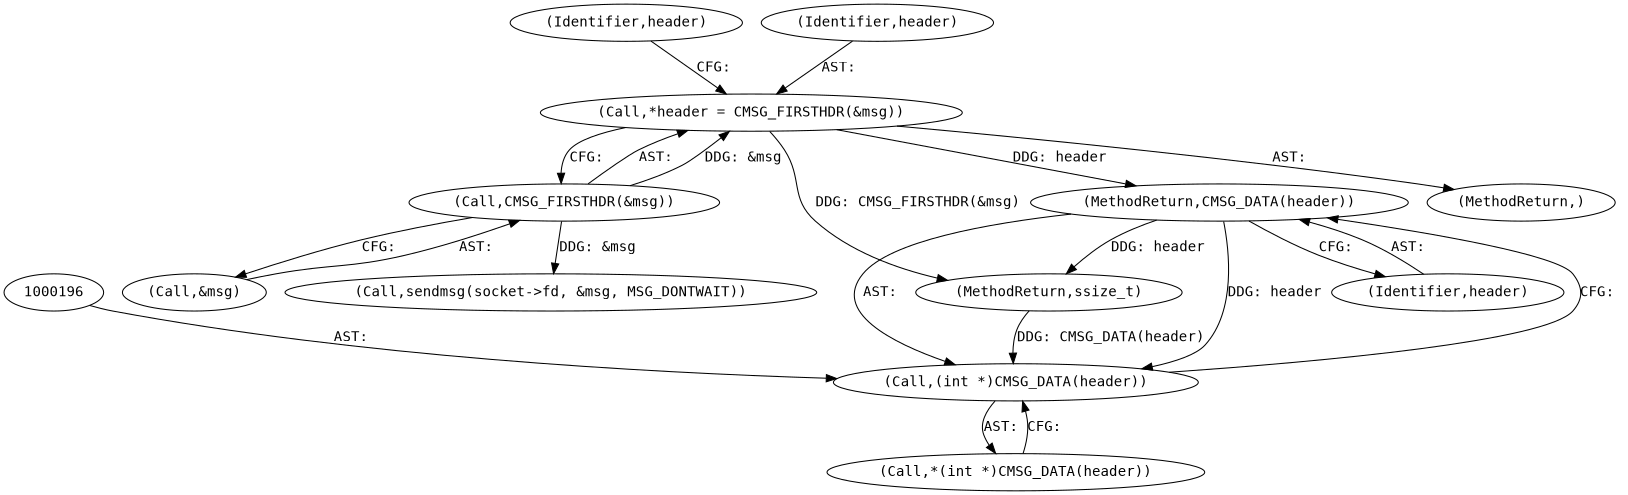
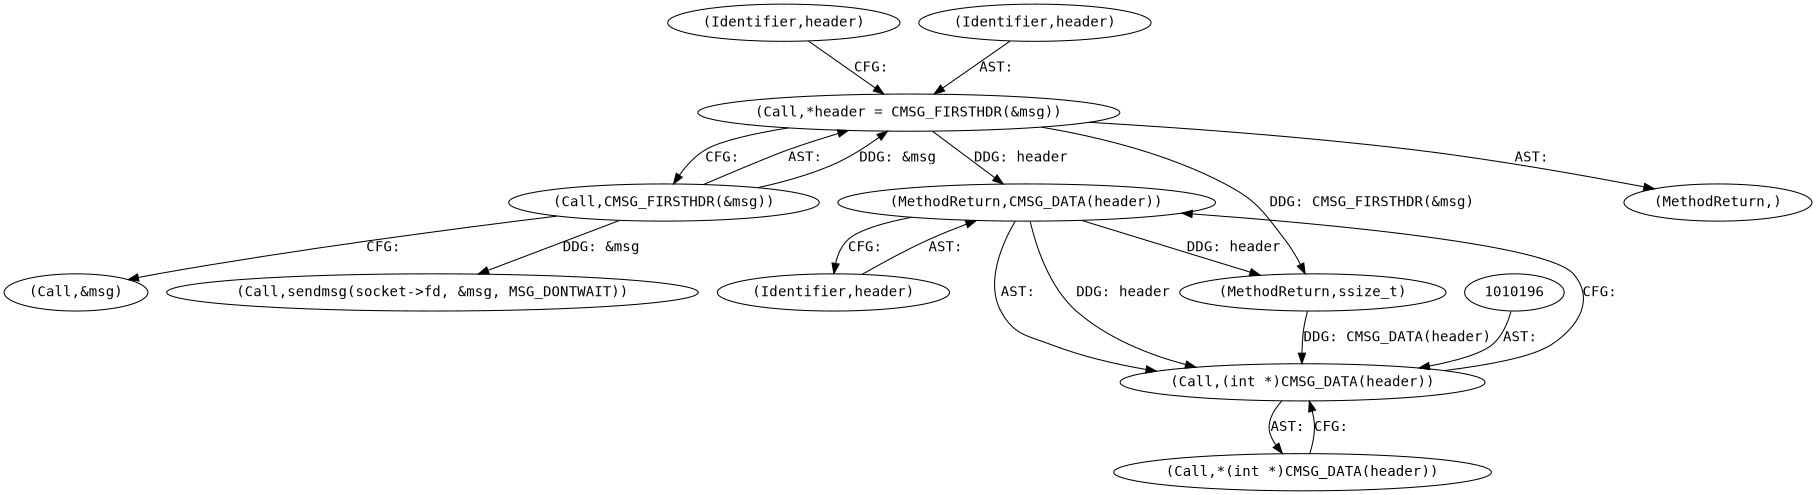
(380, 260) -> none
(54, 292) -> (1514, 292)
